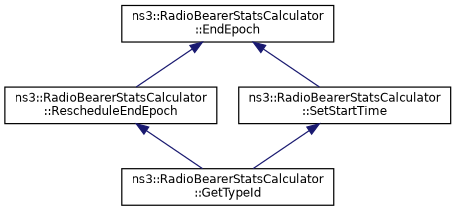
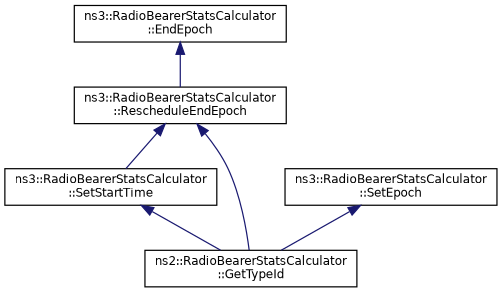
(291, 68) -> (141, 151)
(228, 187) -> (251, 269)
none -> (391, 187)
